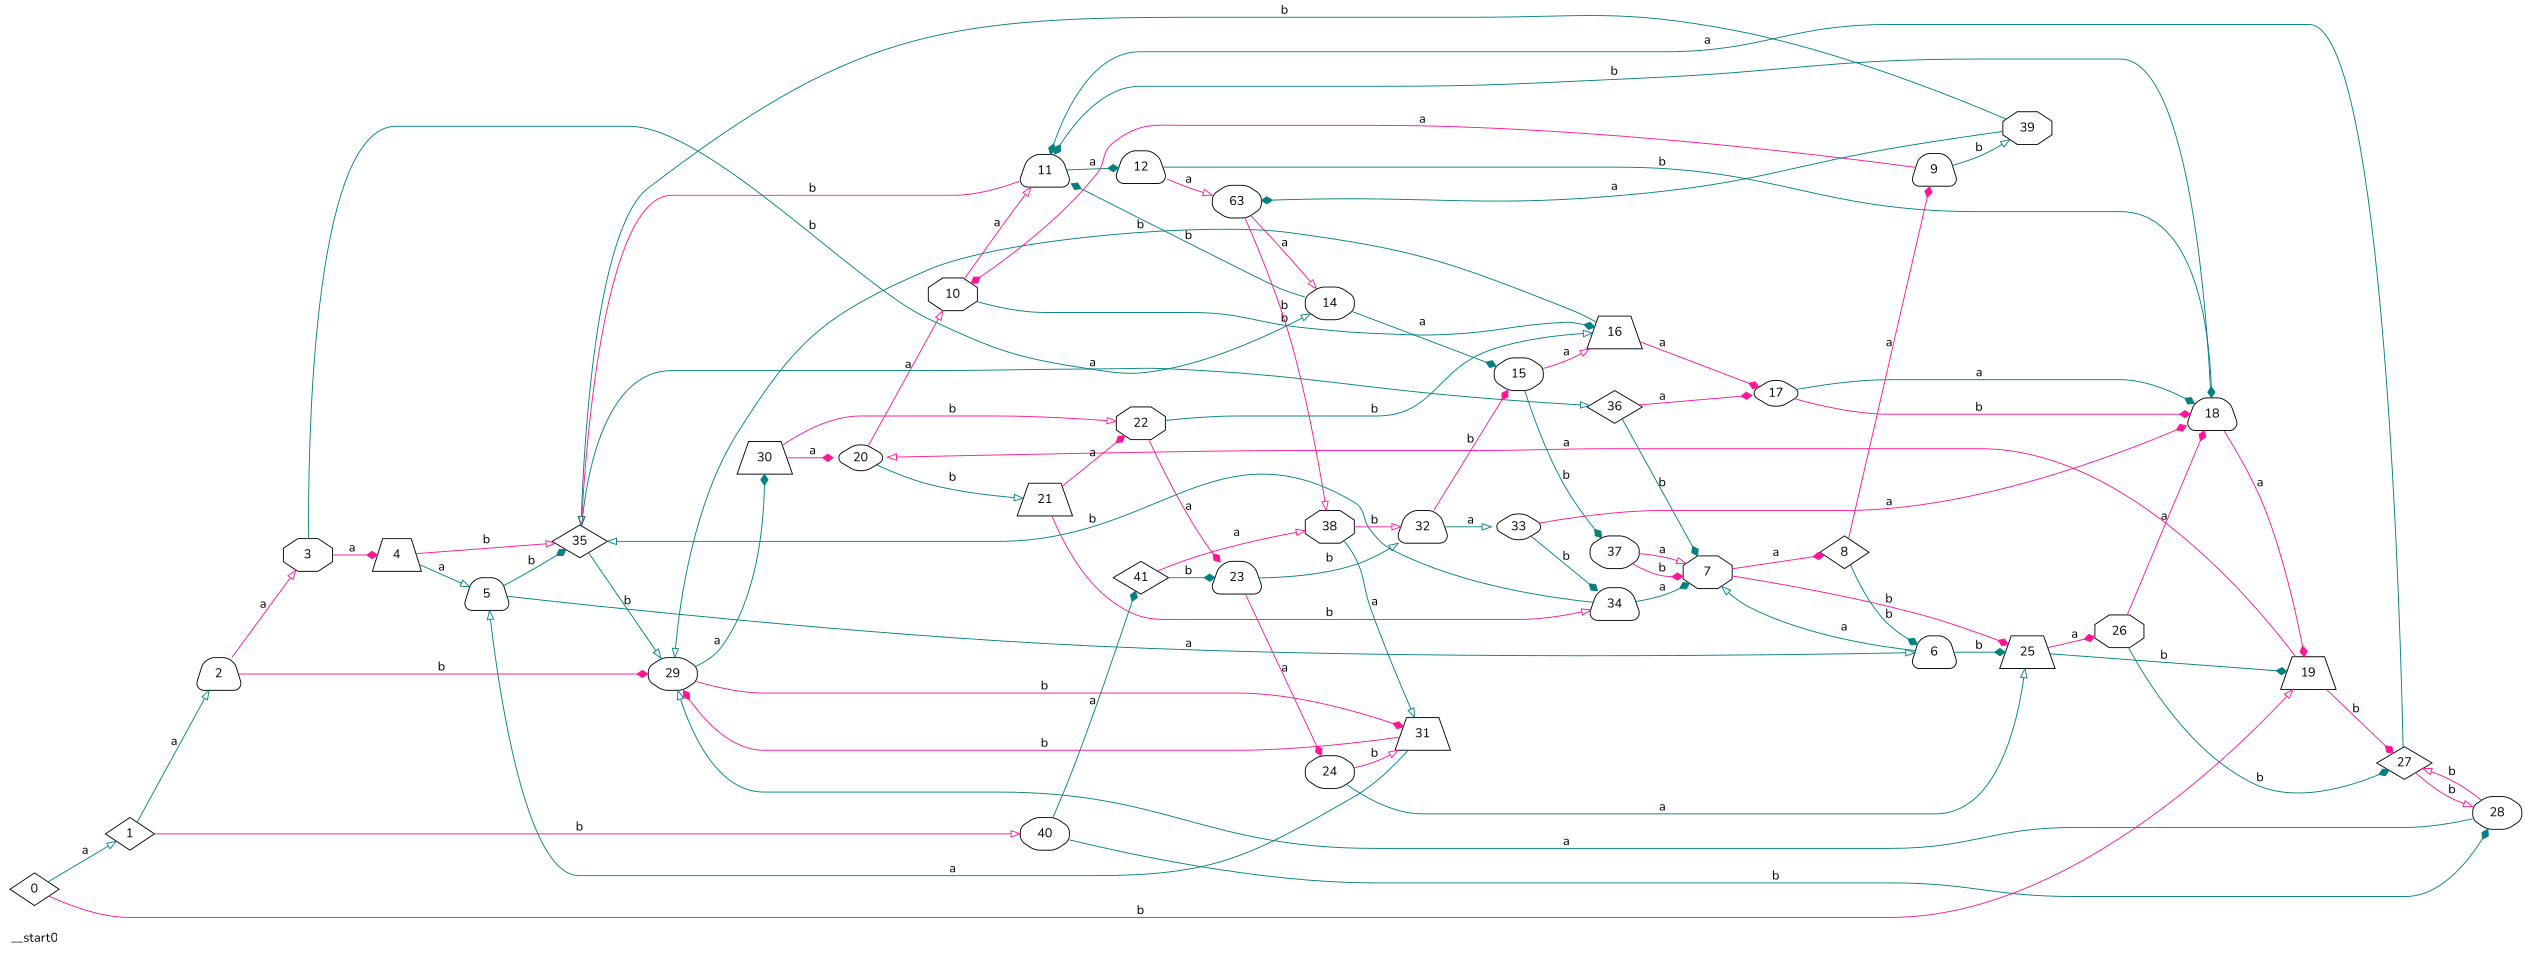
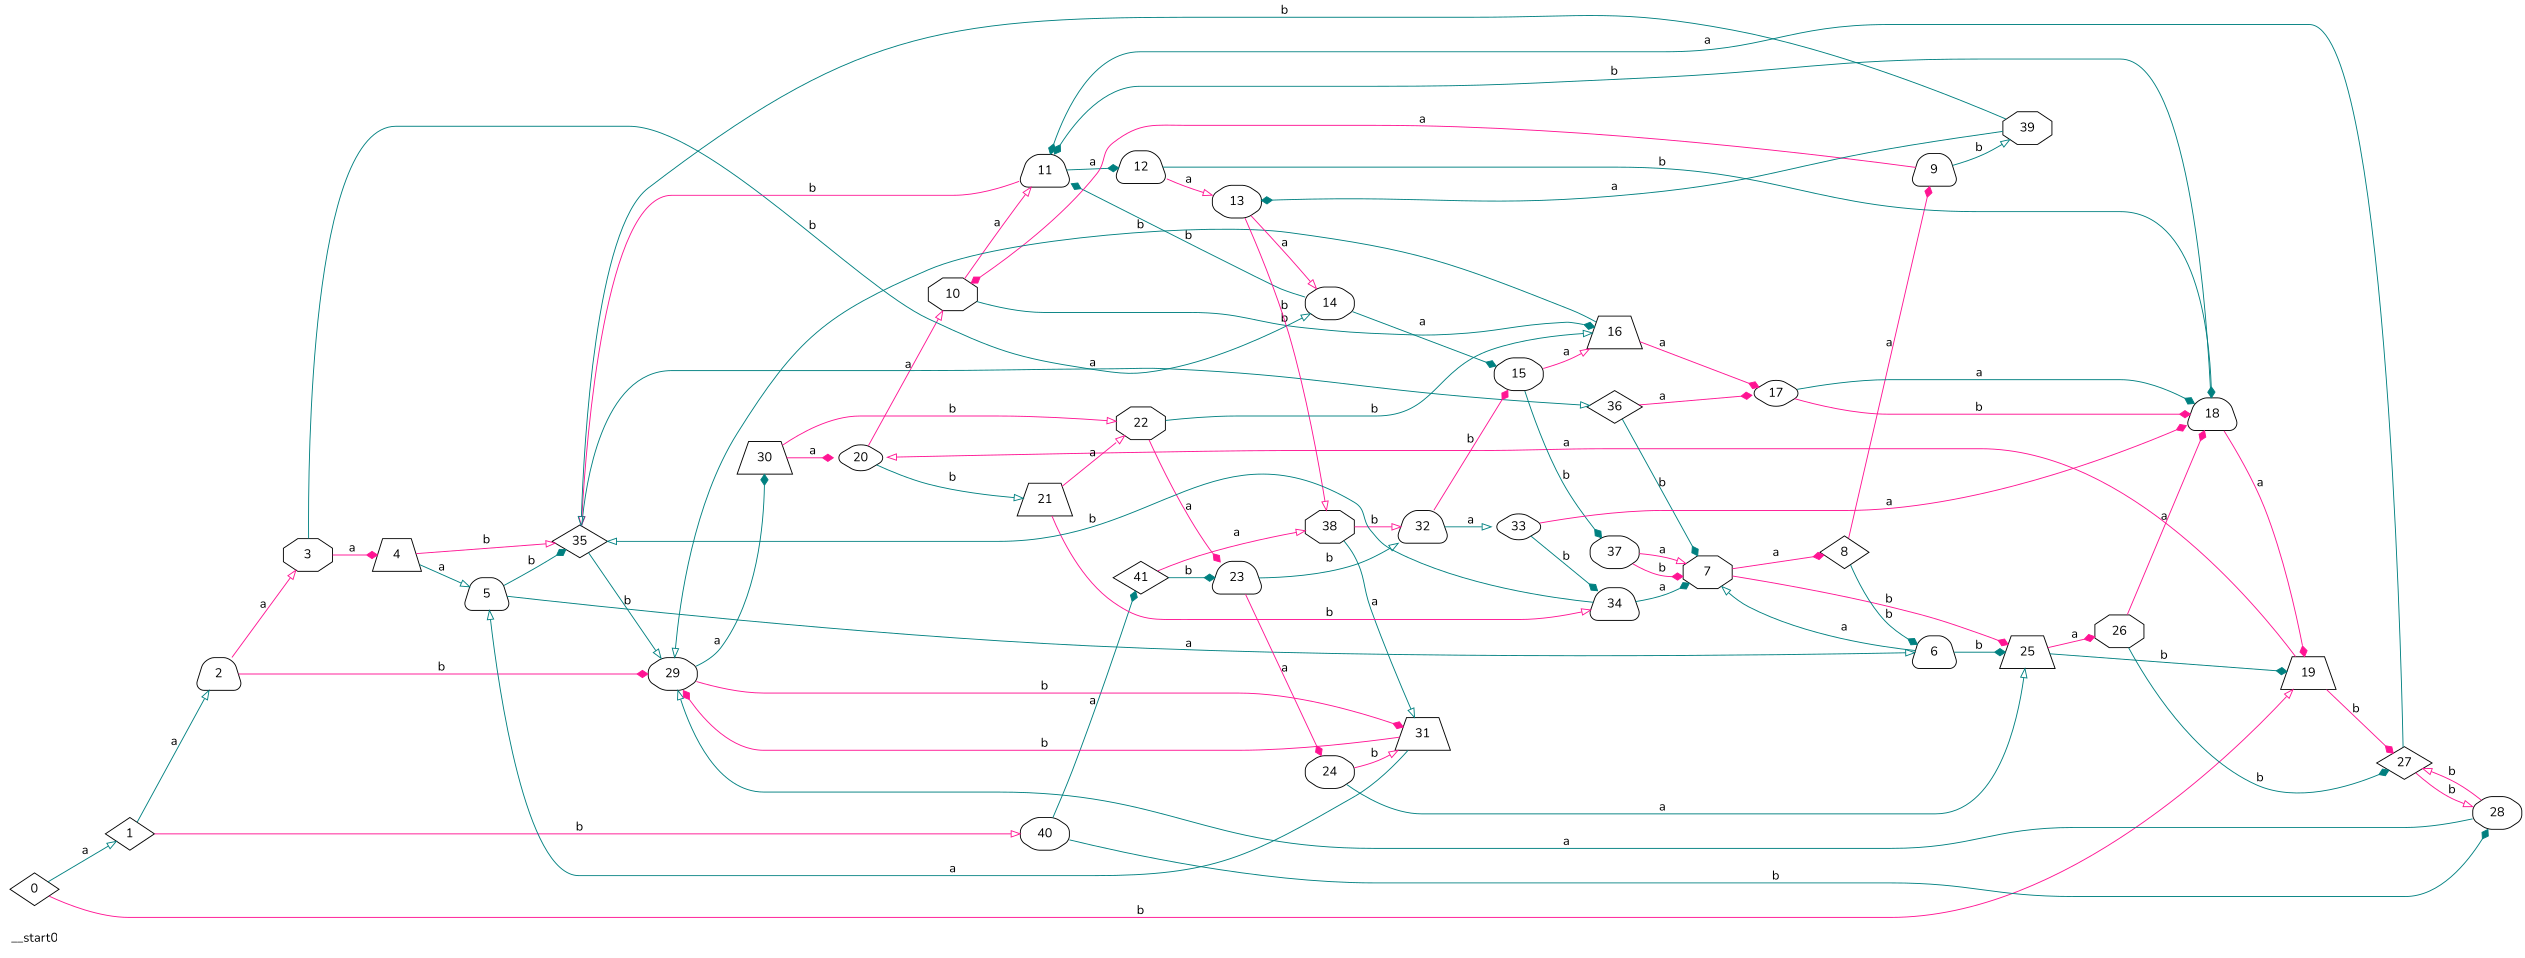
(1237, 202) -> (1237, 202)
(1089, 464) -> (1089, 464)
